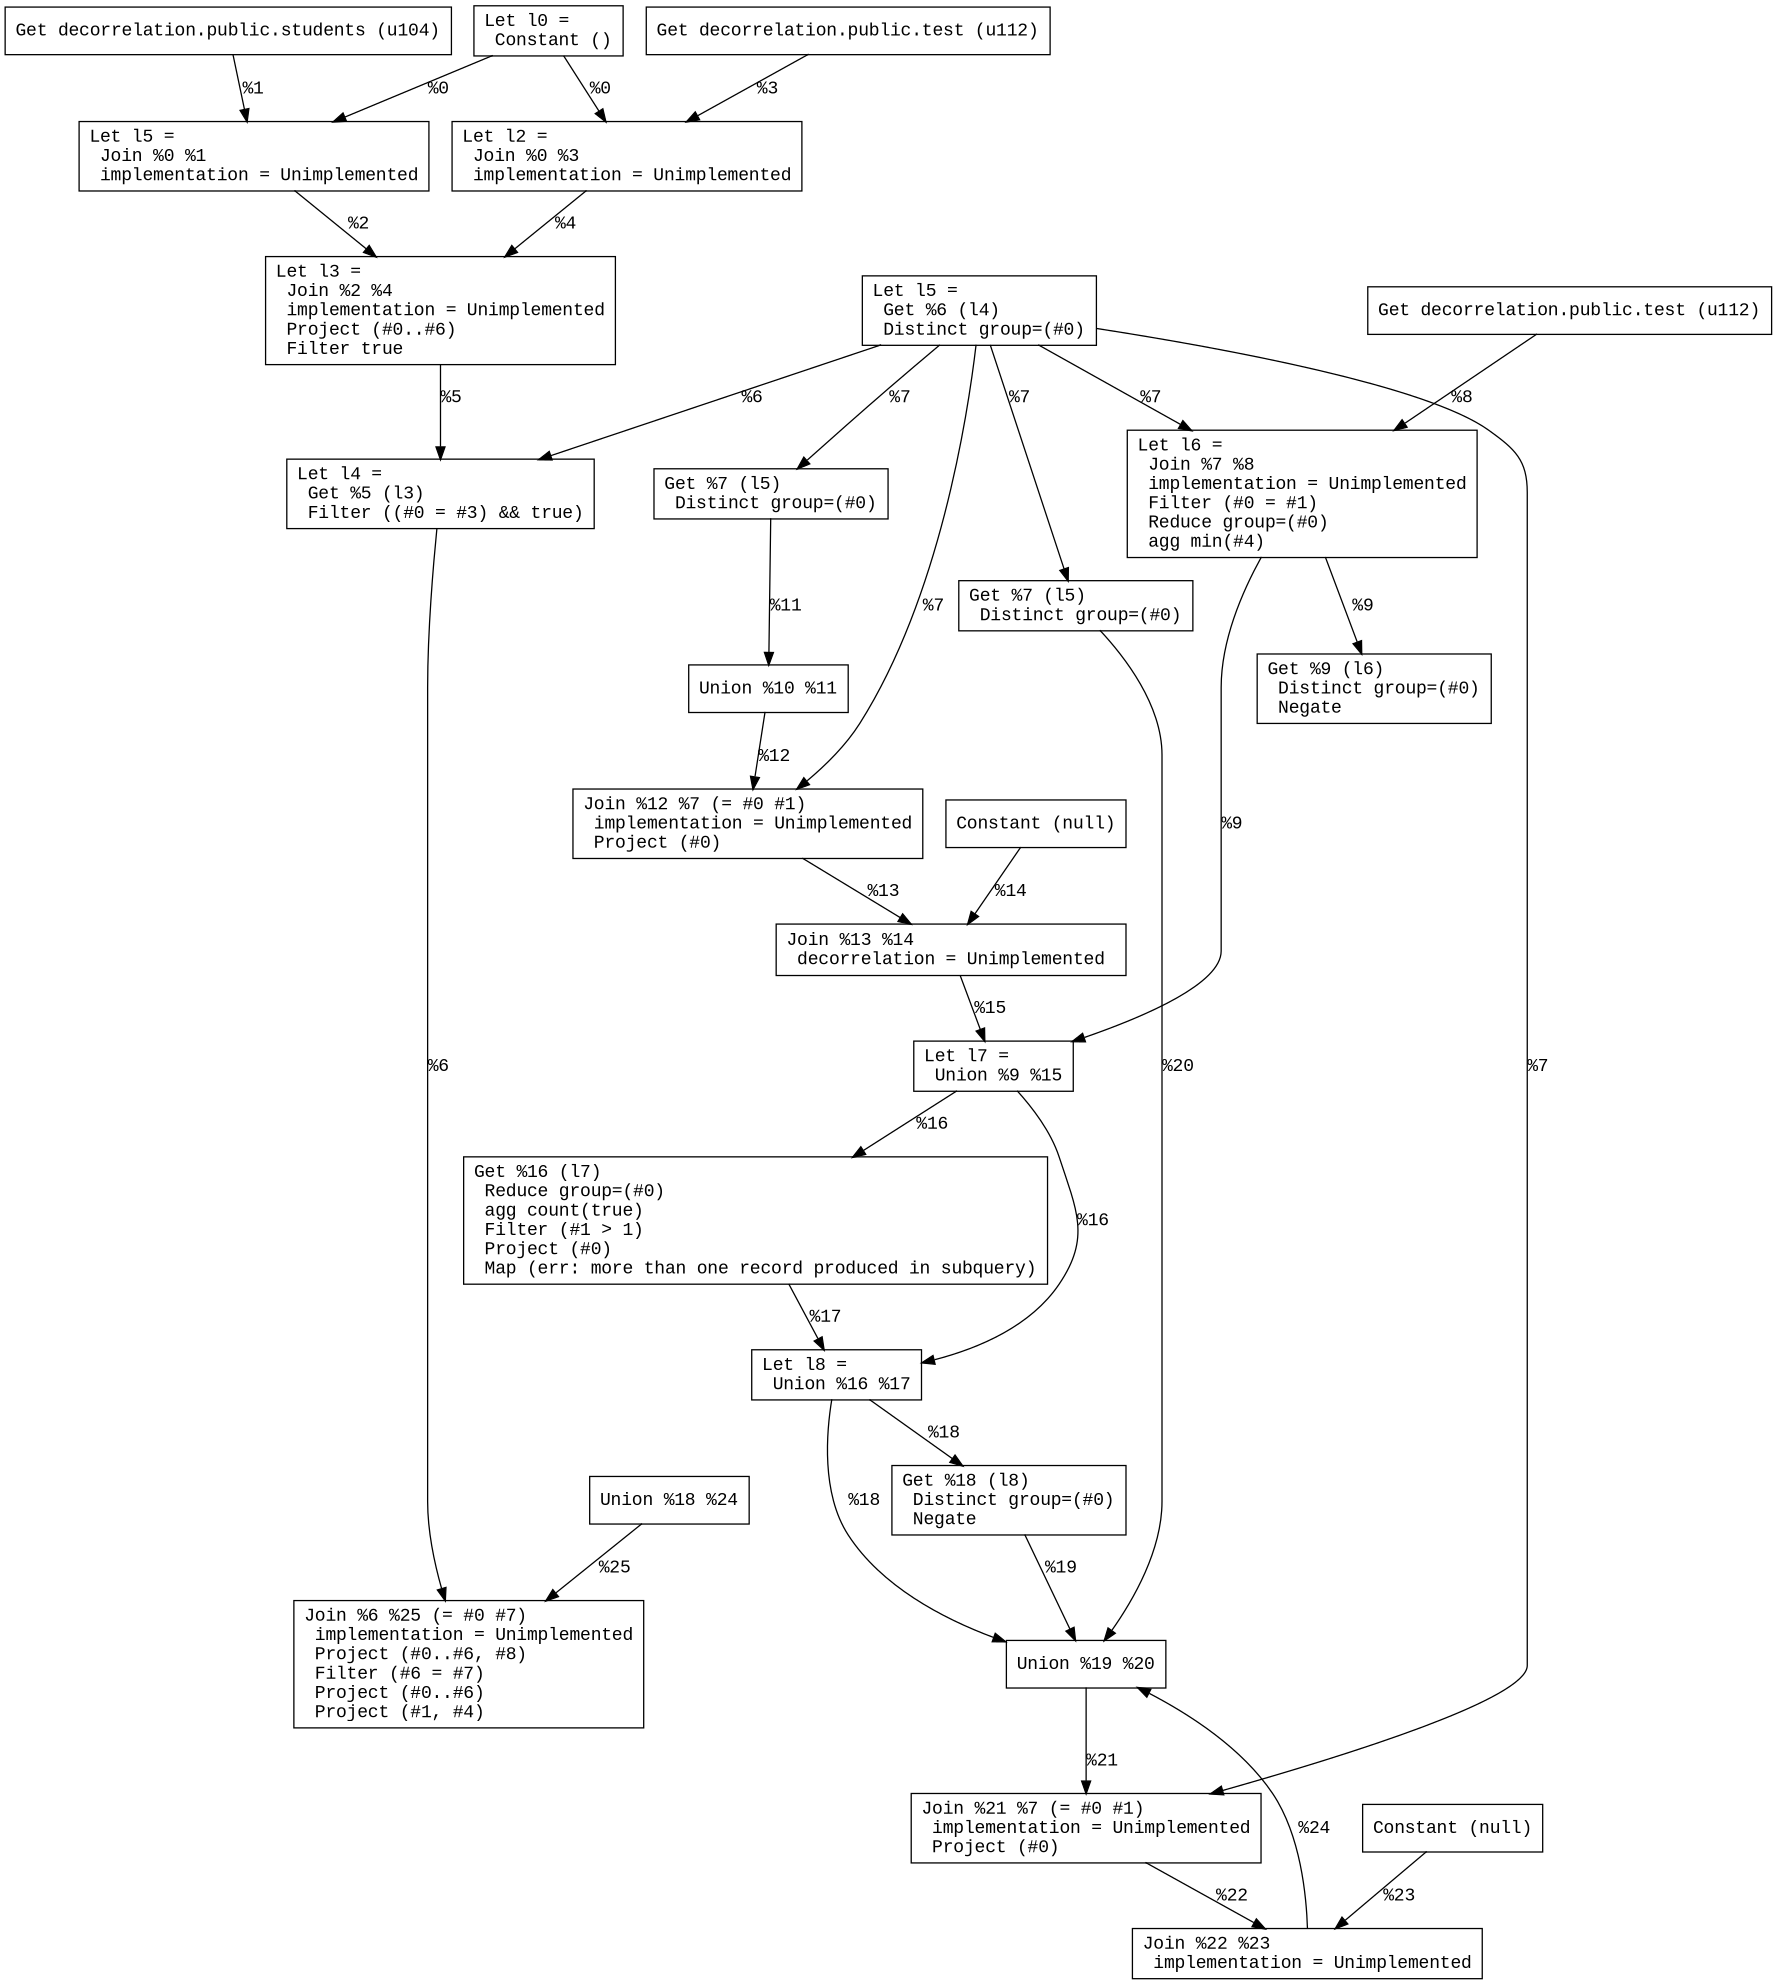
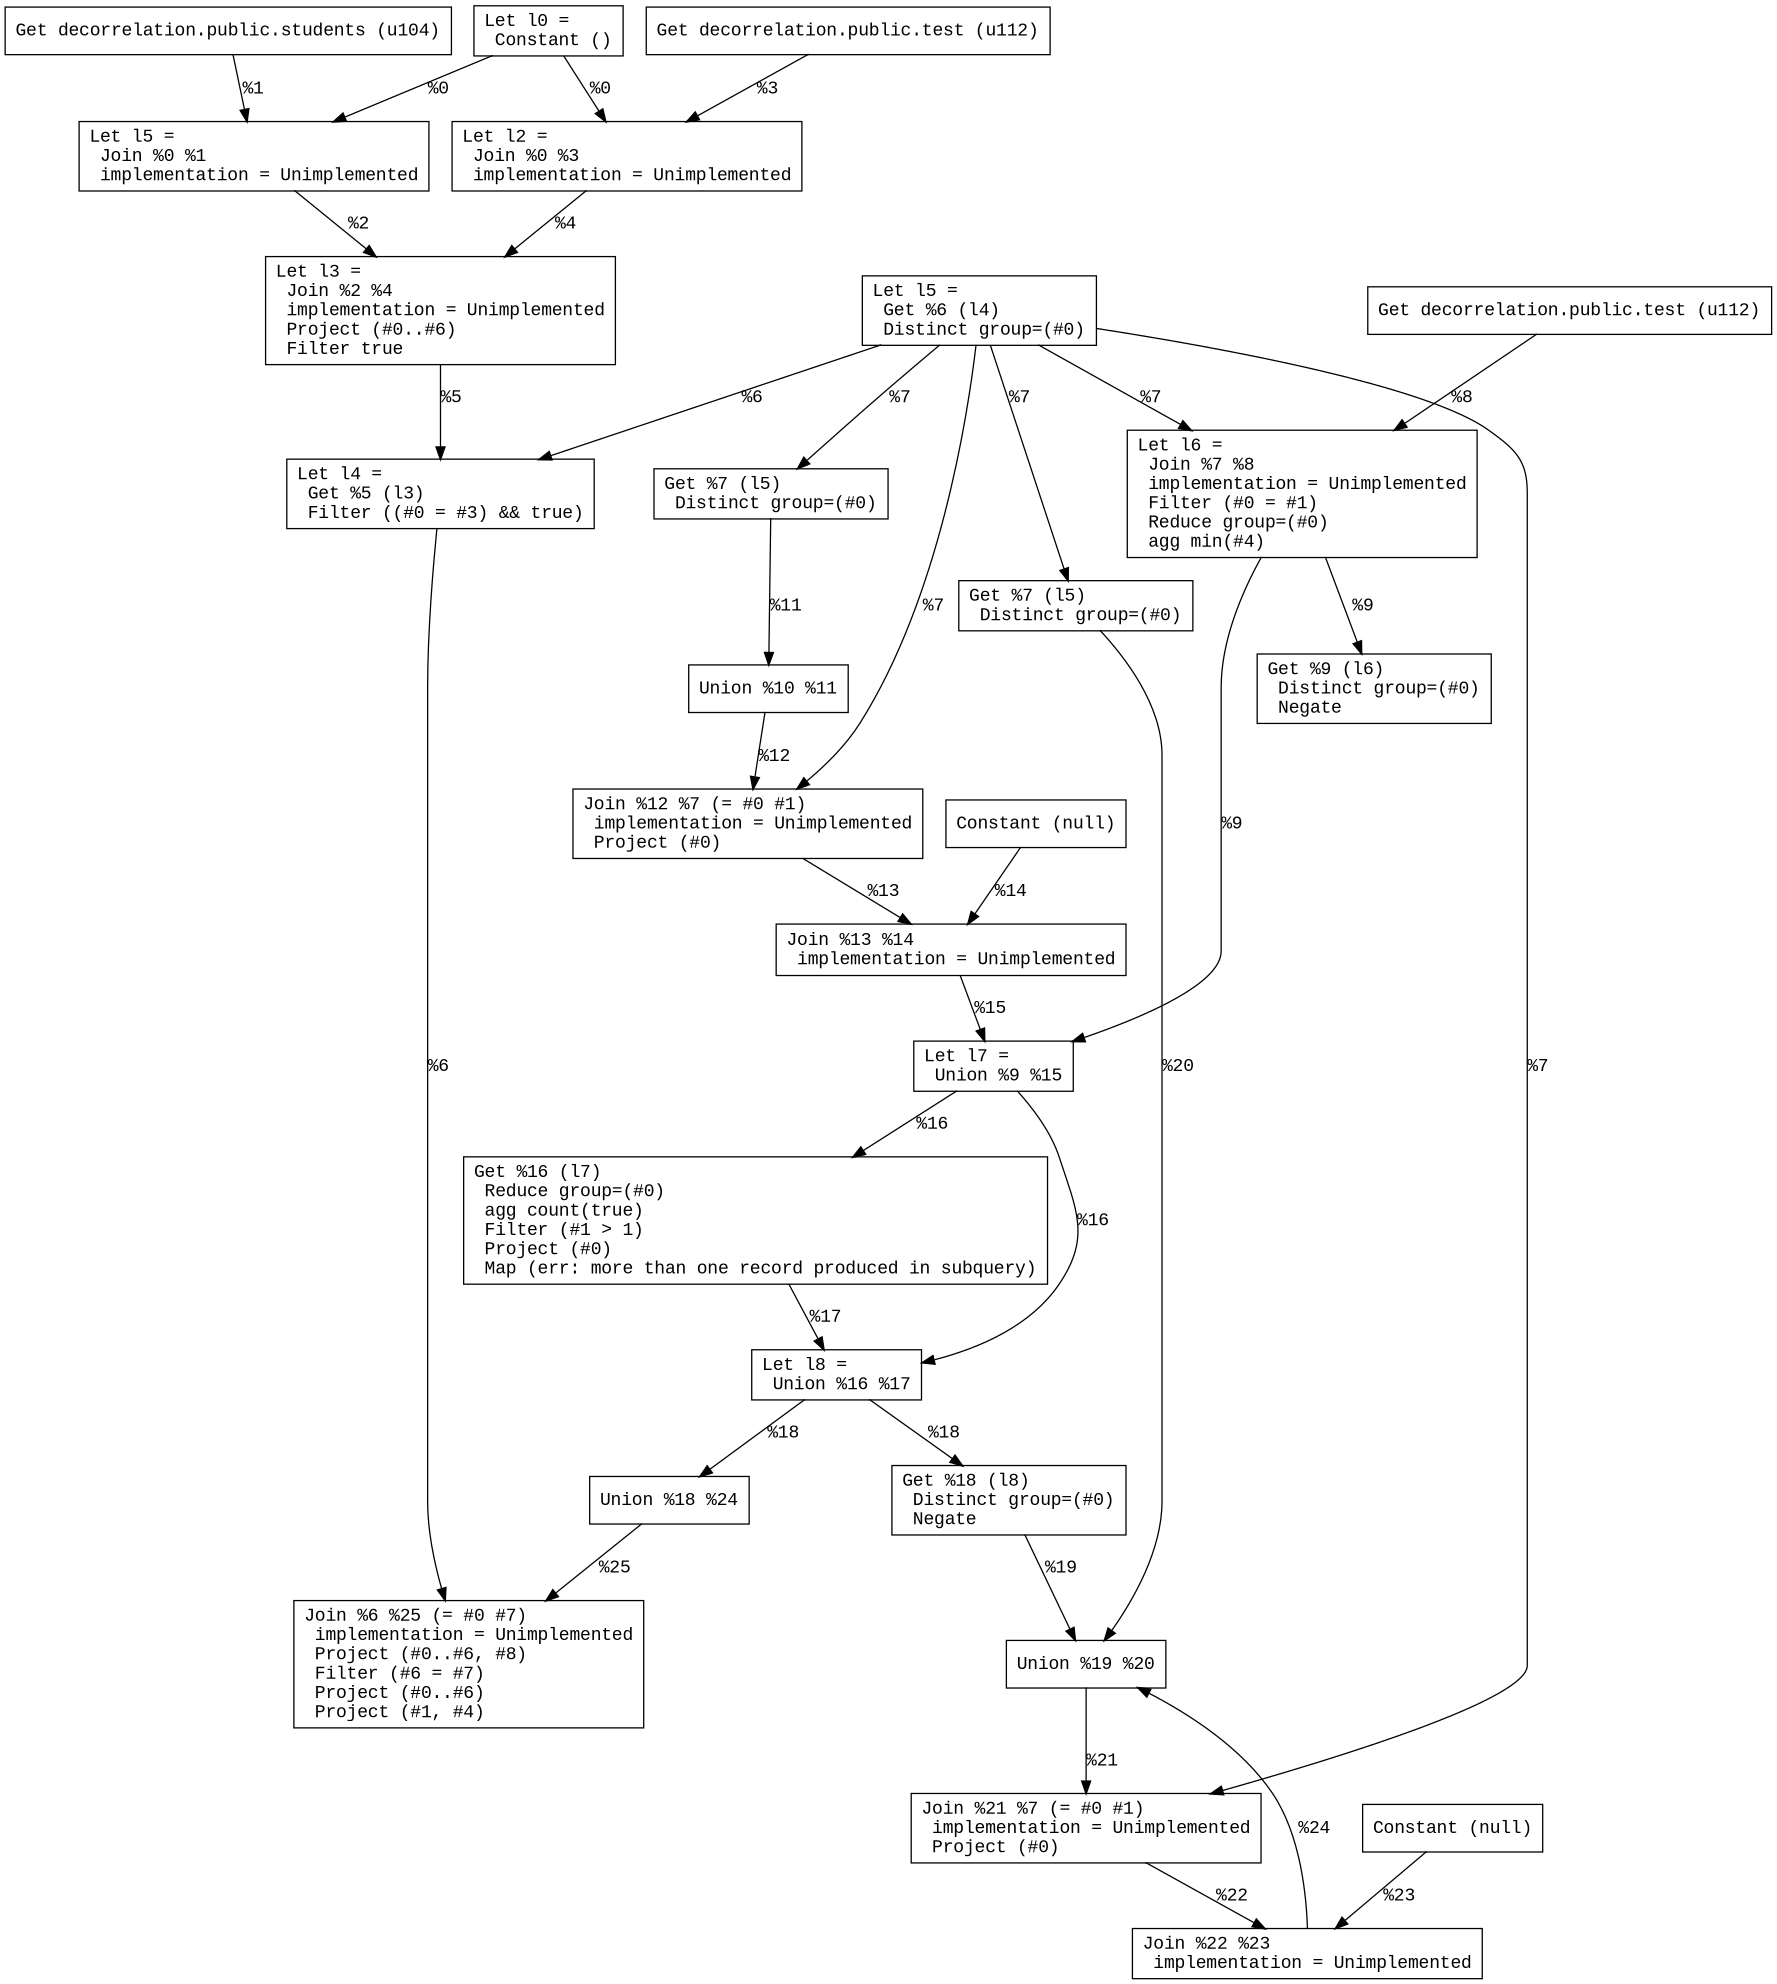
(951, 950) -> (951, 950)
(861, 1552) -> (757, 1434)
